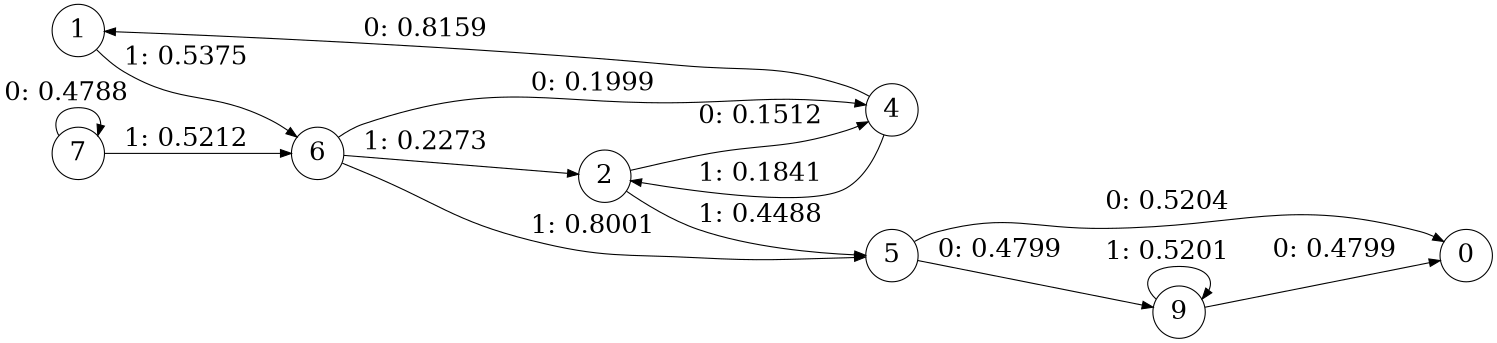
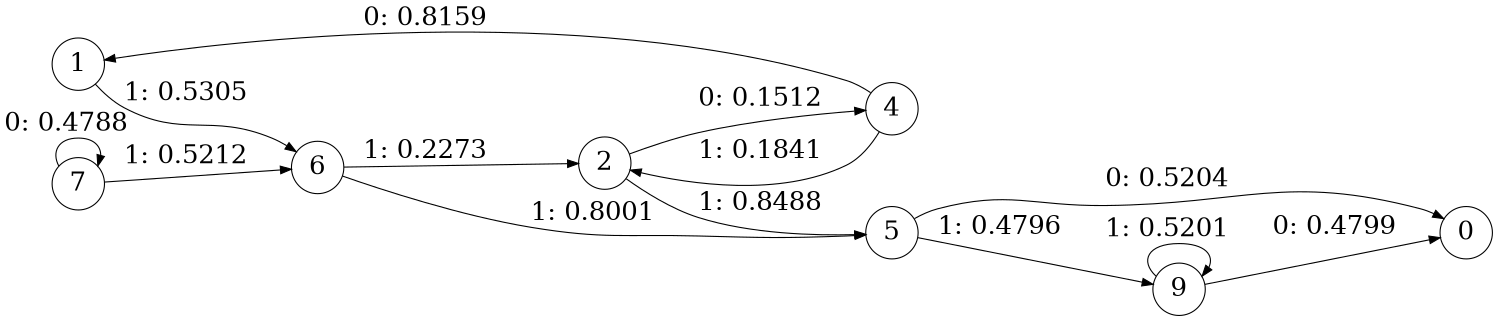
(198, 58) -> (198, 94)
(594, 100) -> none
(772, 215) -> (772, 203)
(1012, 250) -> (1012, 227)
